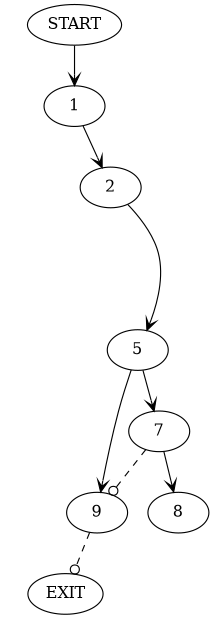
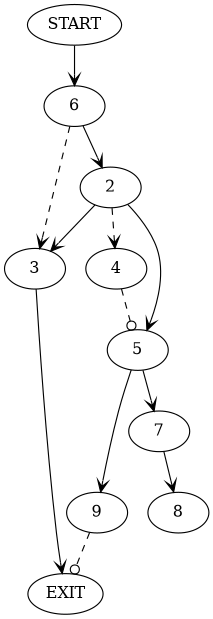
(75, 106) -> (75, 106)
none -> (35, 269)
none -> (116, 269)
(131, 468) -> none
